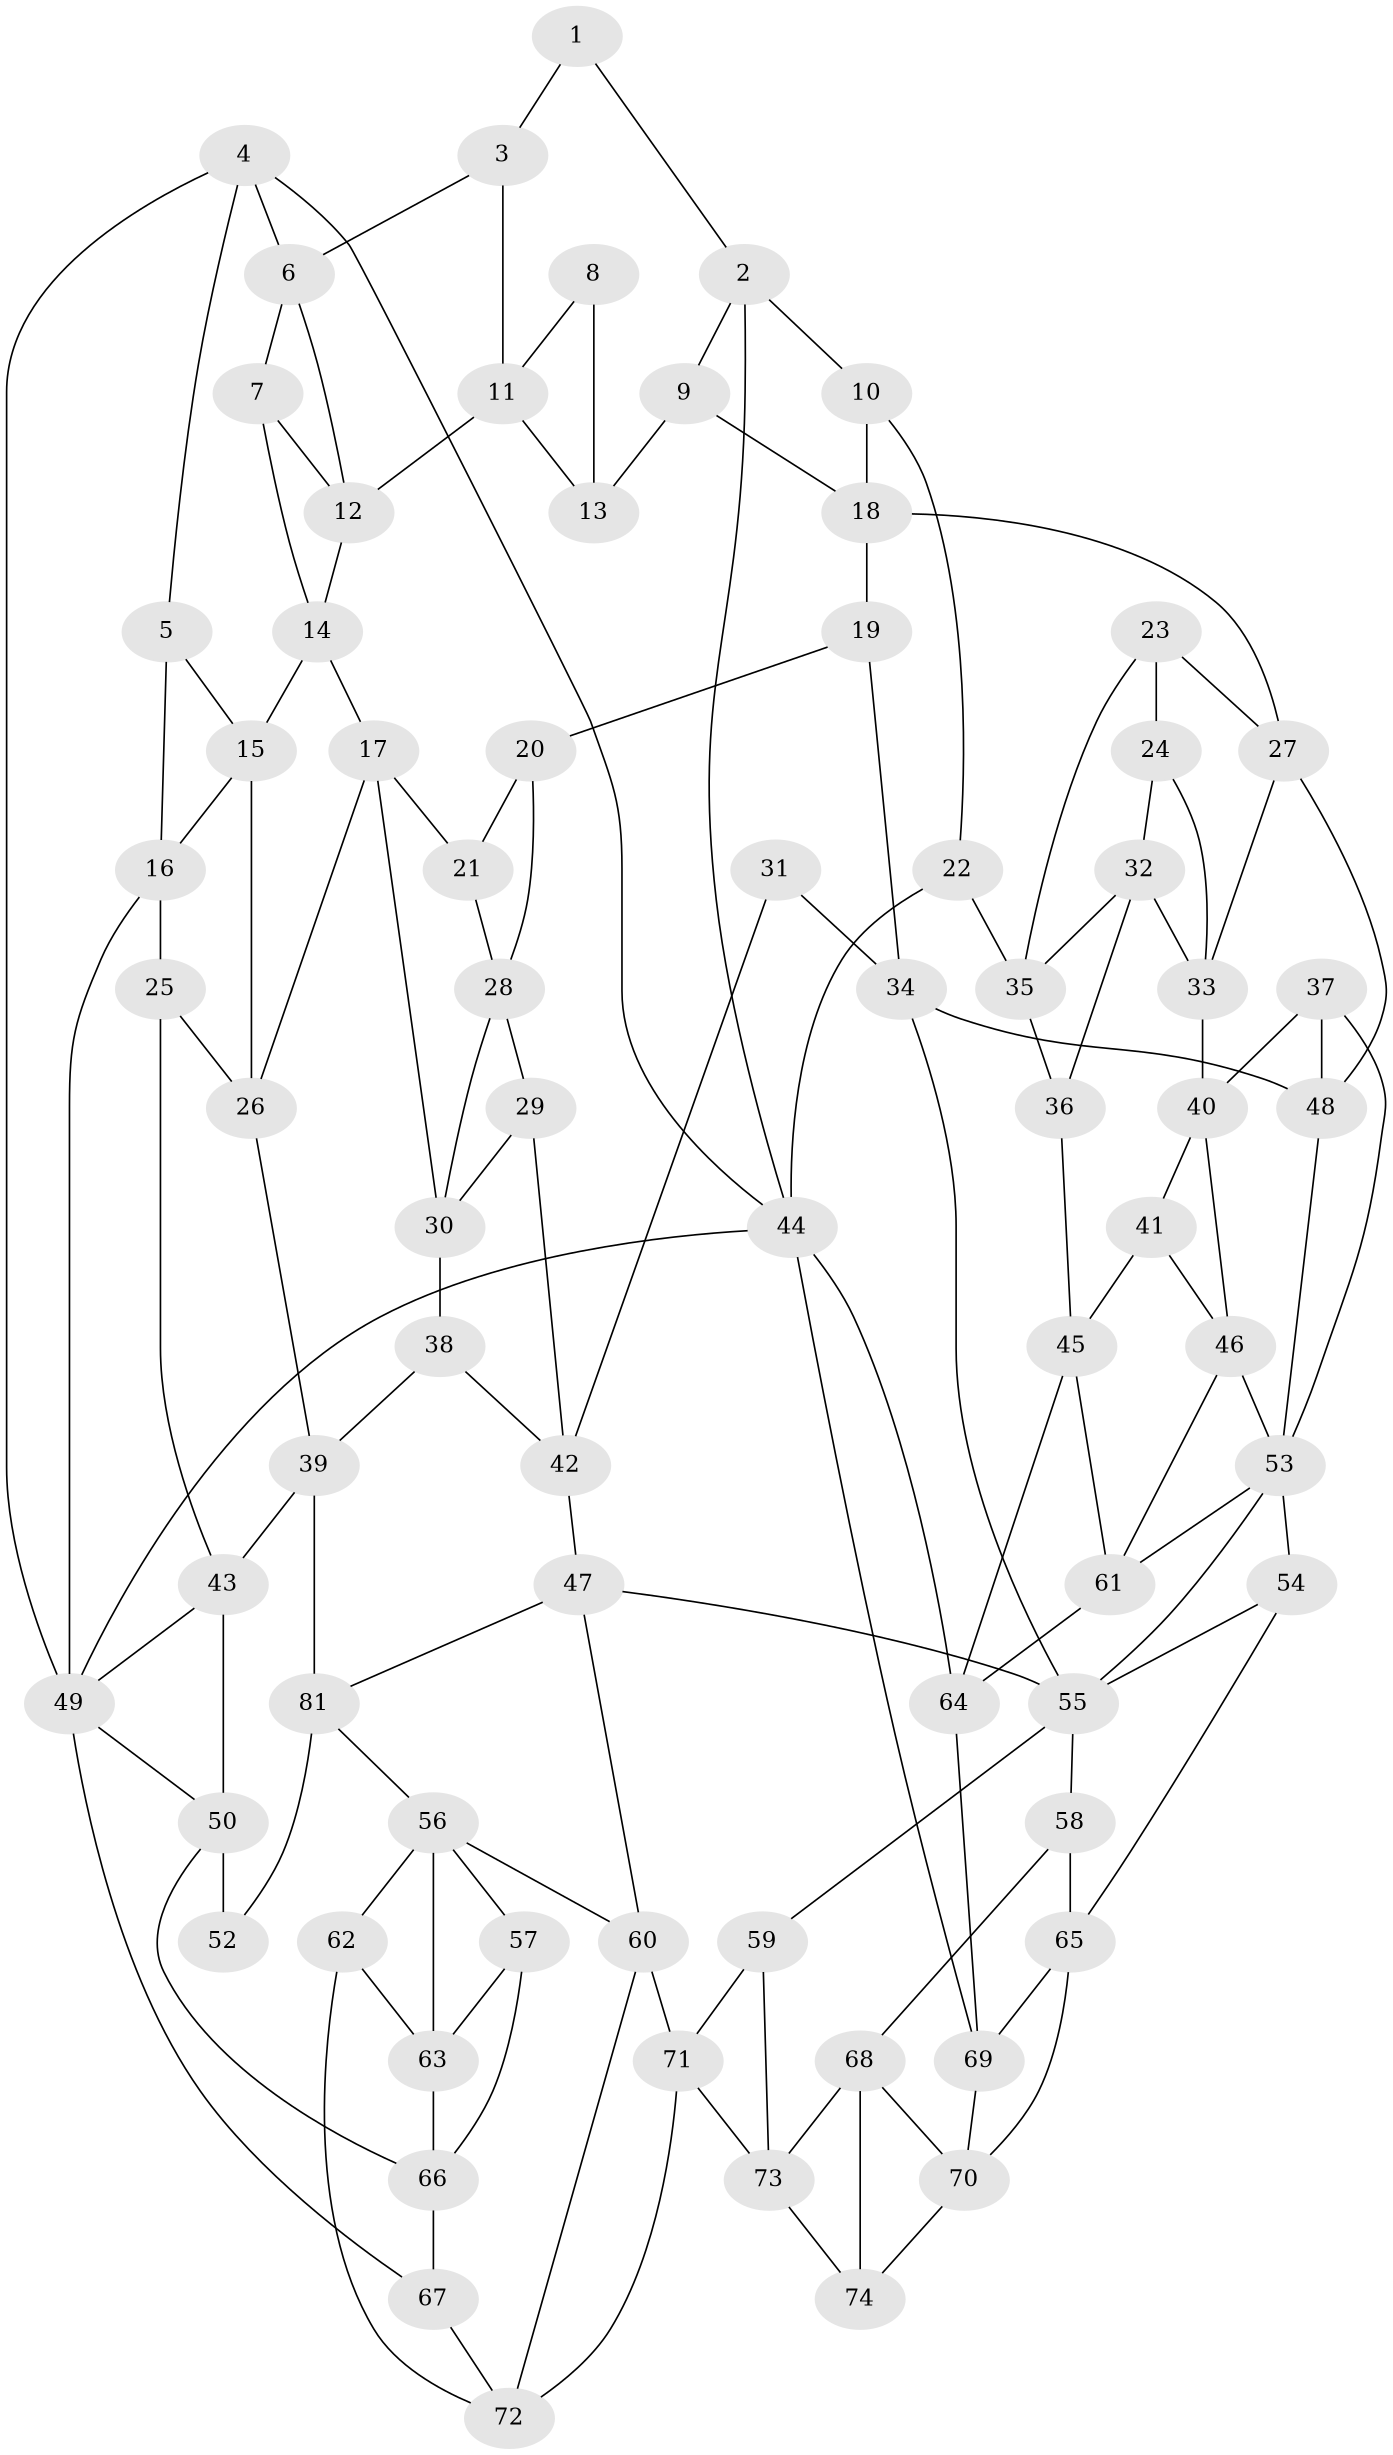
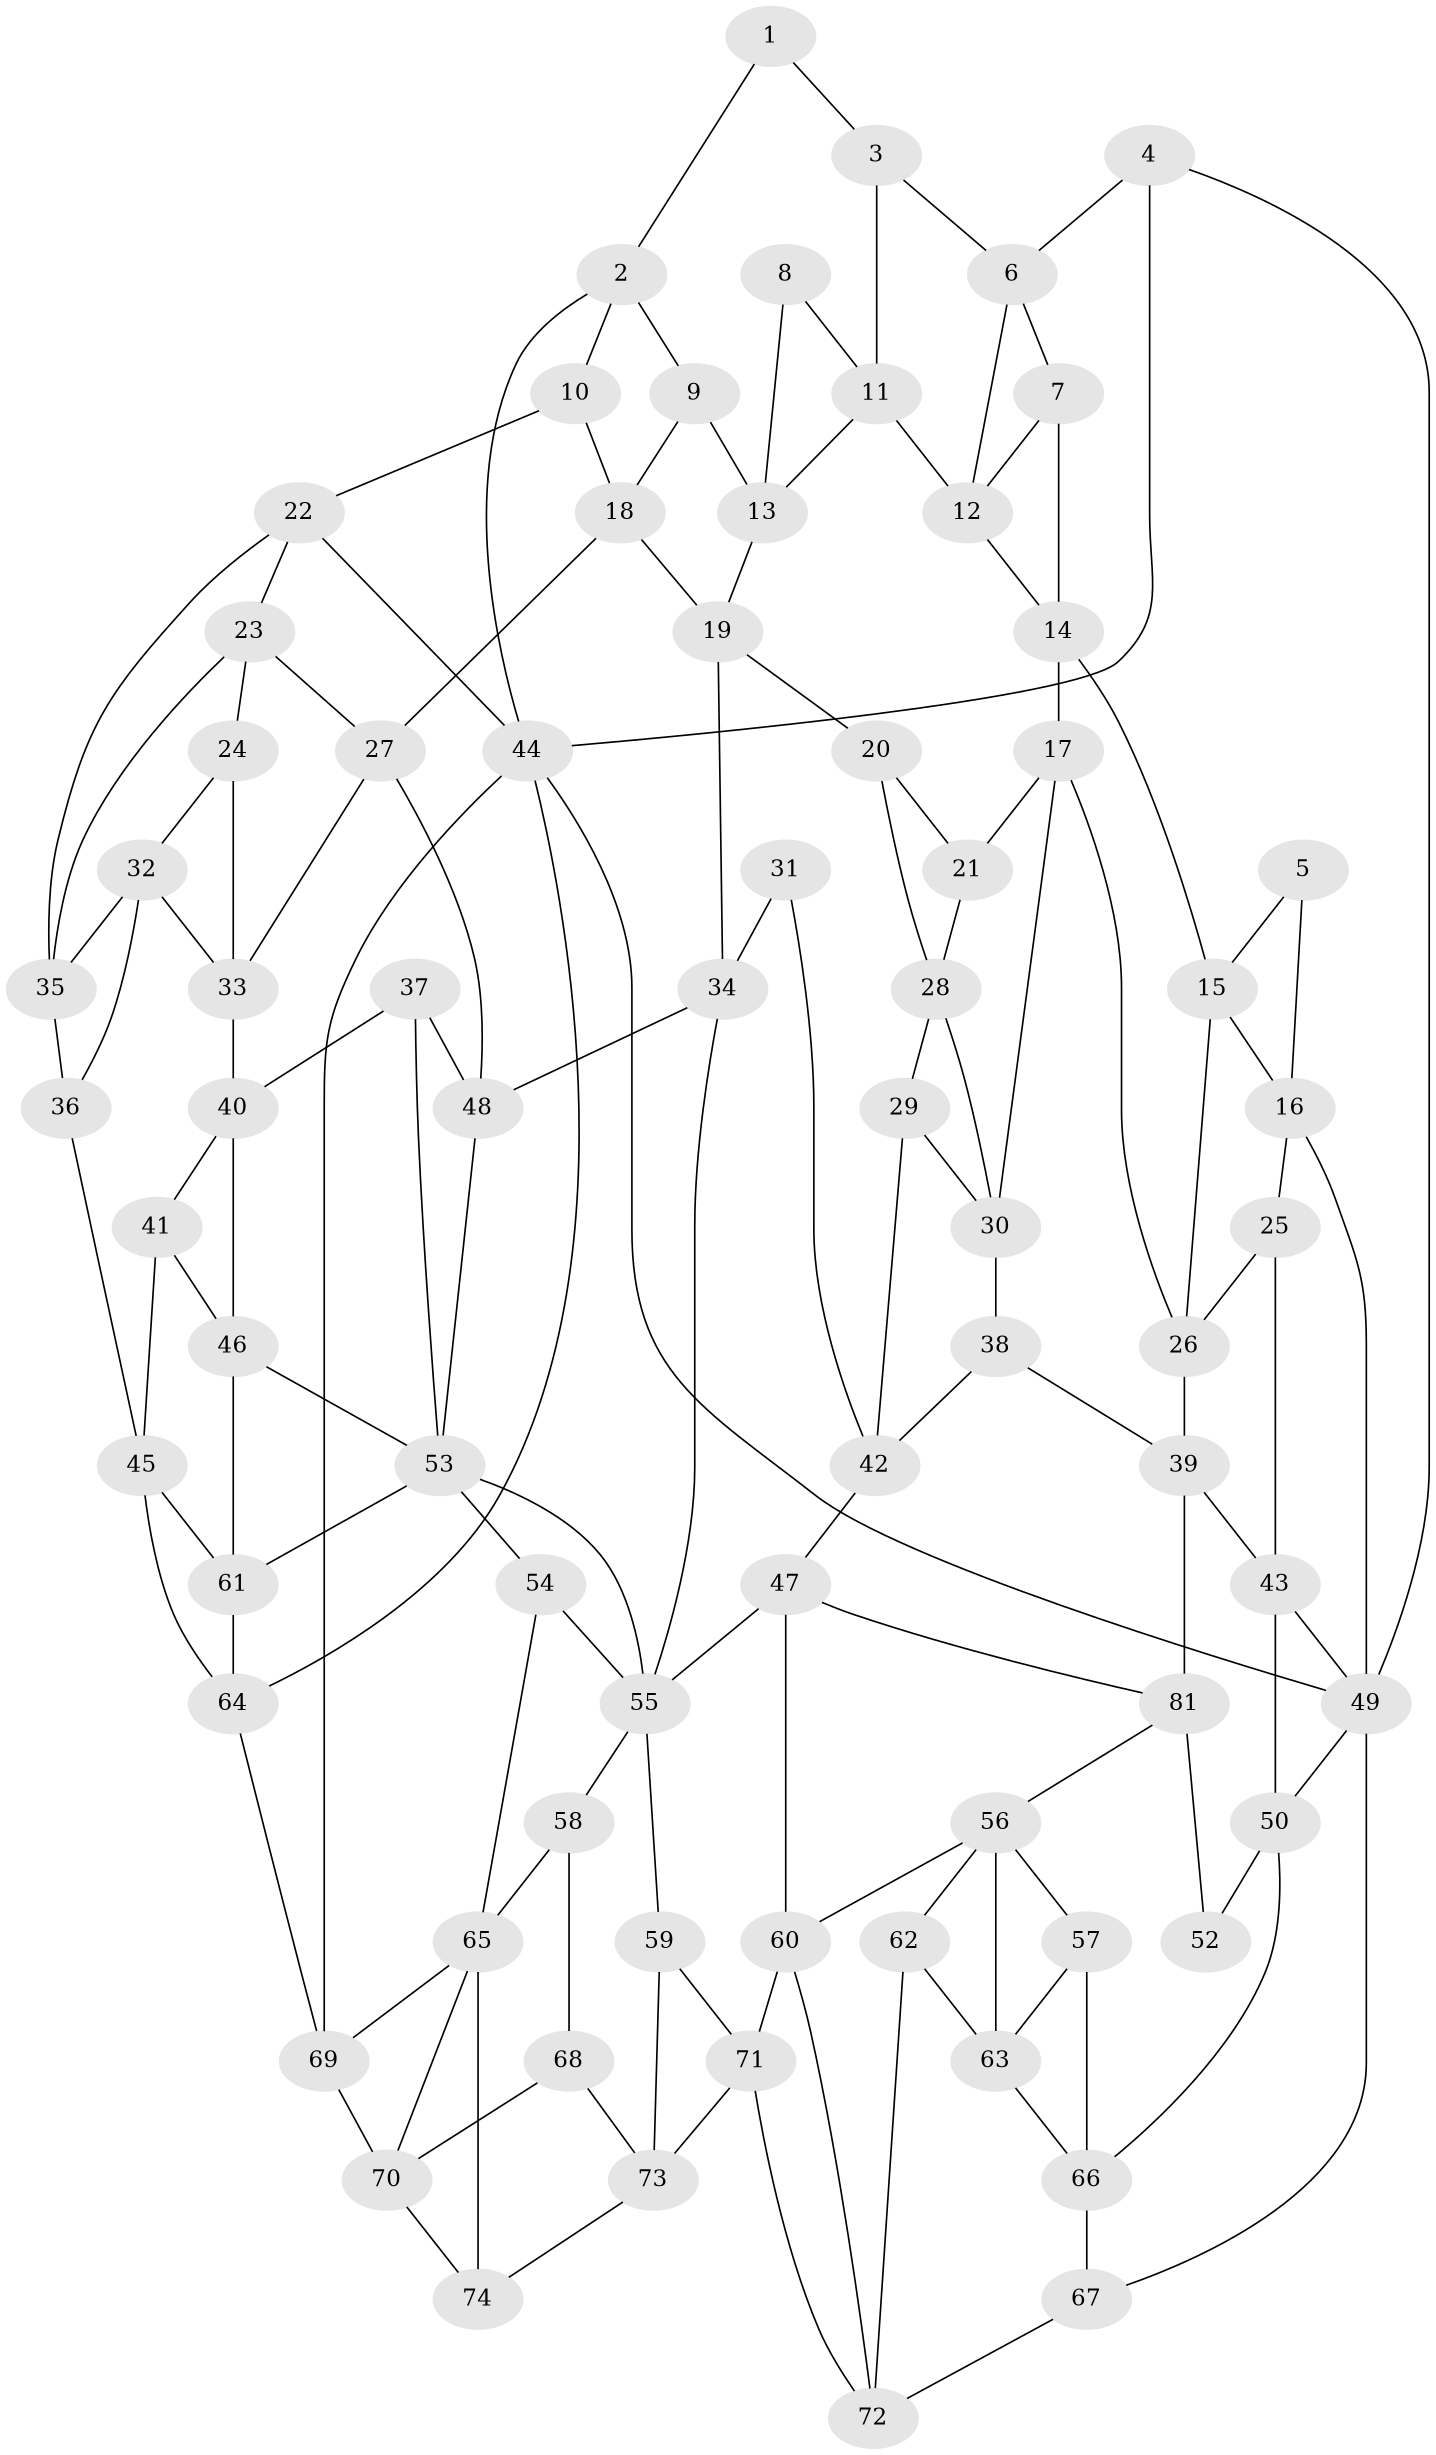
(194, 392) -> none
none -> (275, 572)
none -> (740, 572)
(860, 2180) -> (478, 2106)
